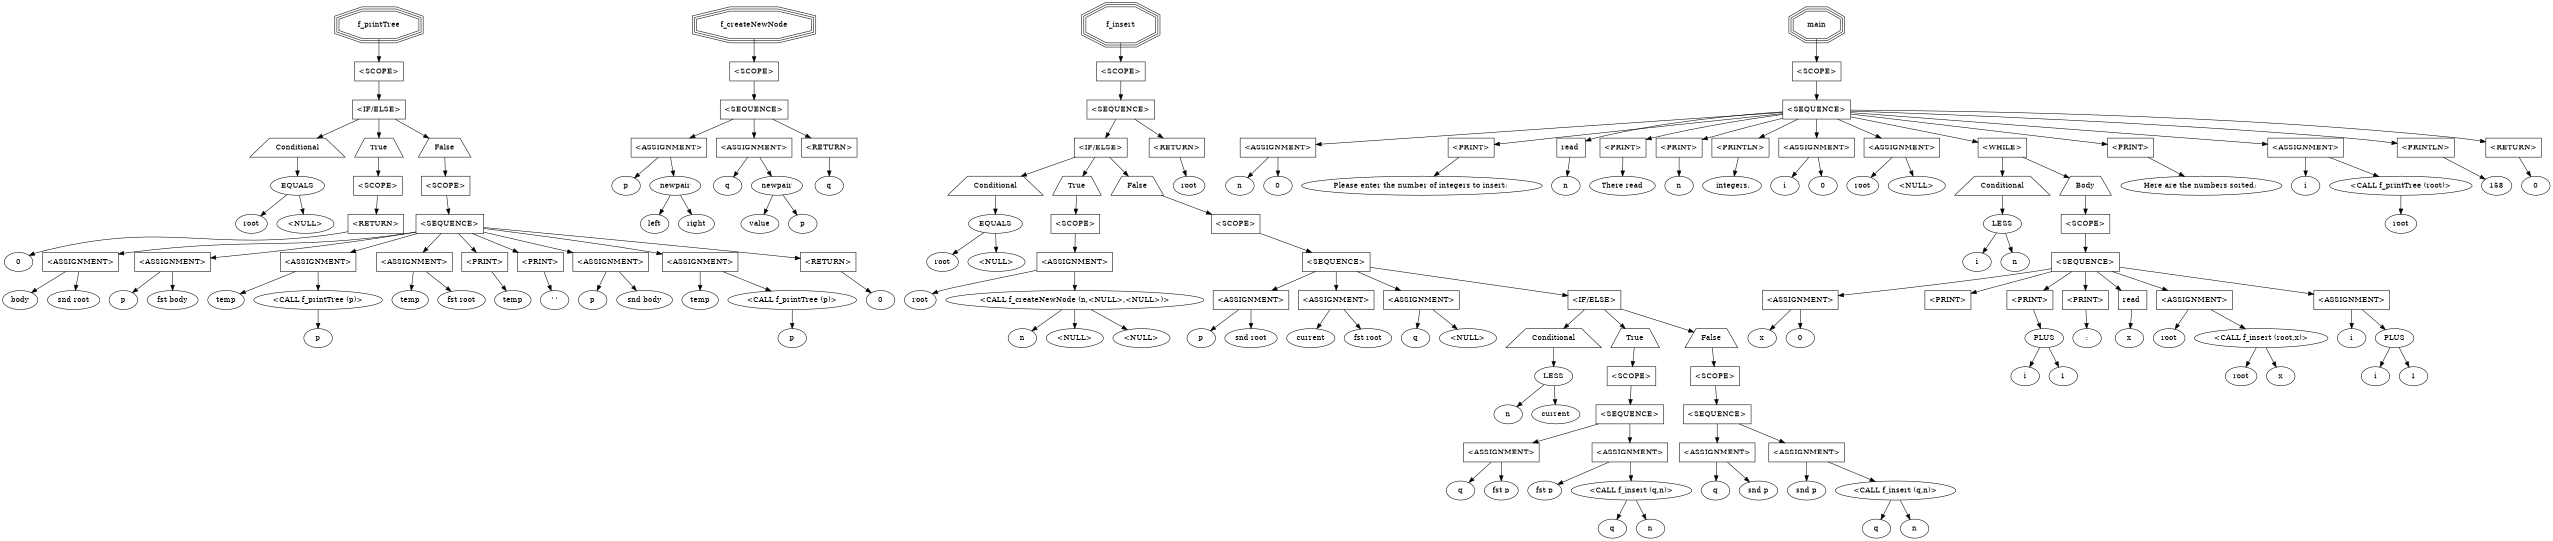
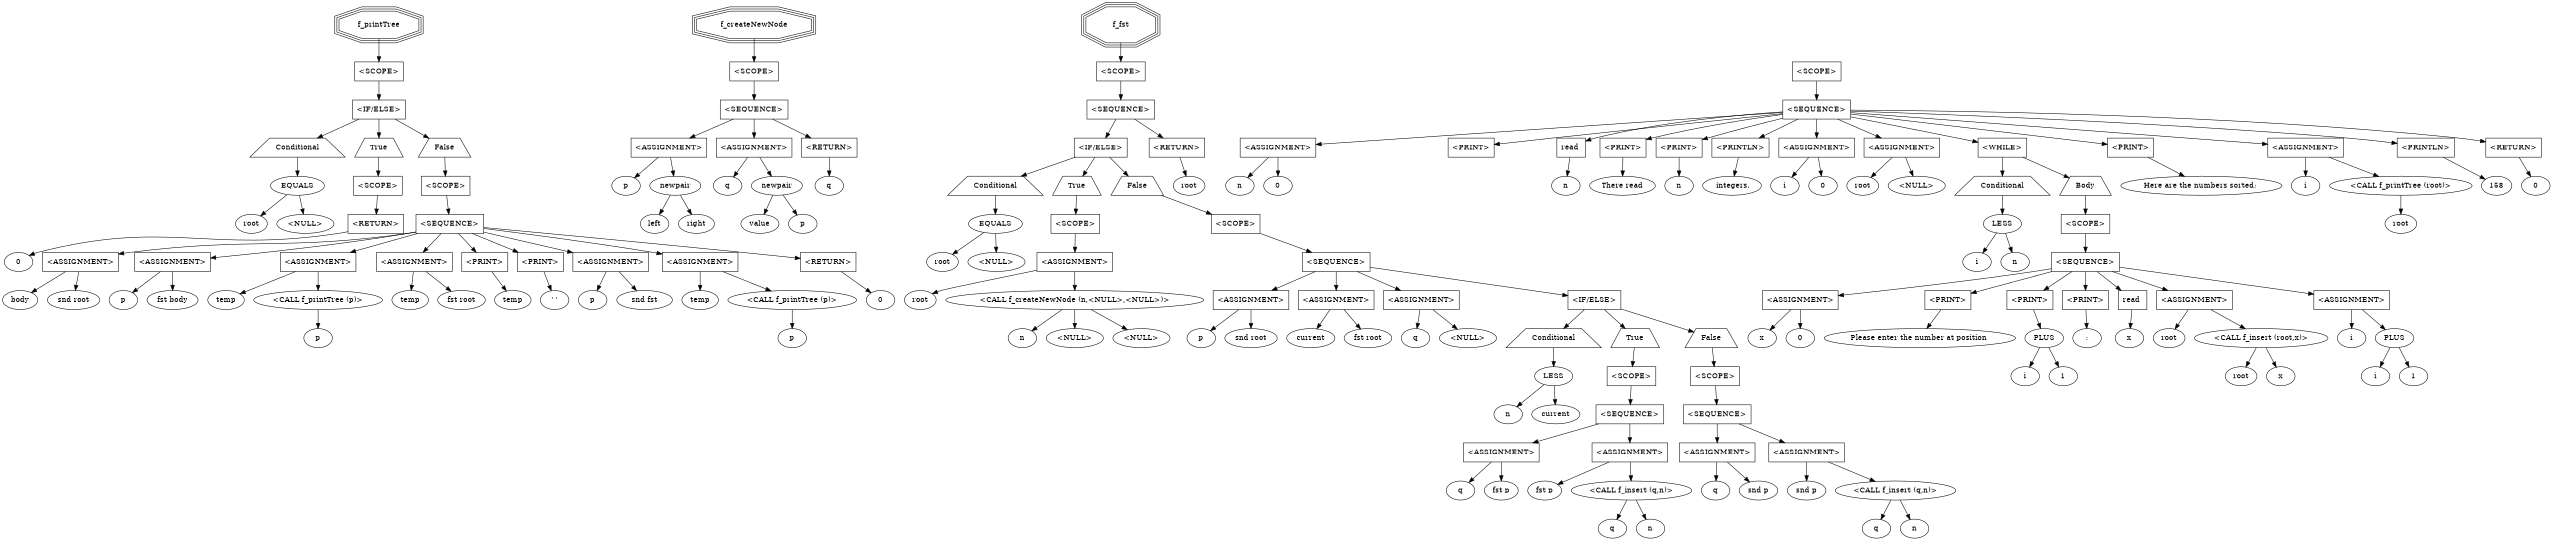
(1121, 25) -> (1121, 25)
(1817, 25) -> none
(1422, 186) -> none
(645, 300) -> (645, 300)
none -> (1920, 338)
